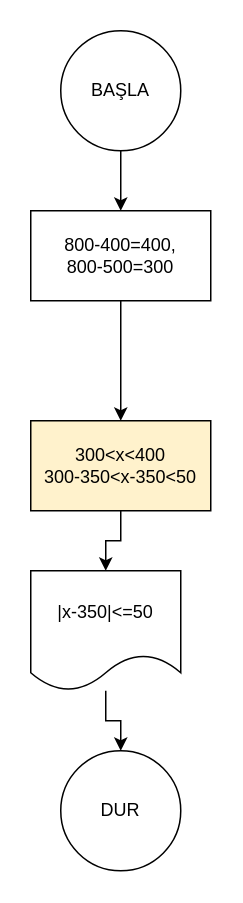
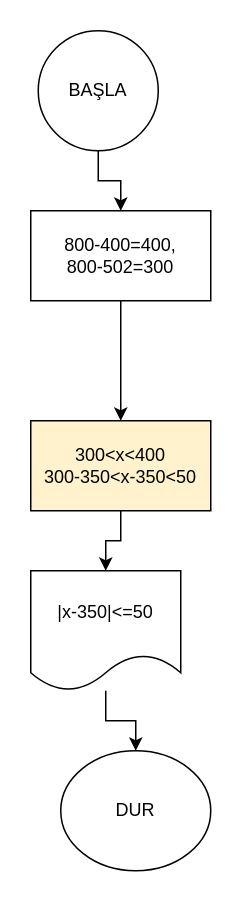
(121, 91) -> (98, 91)
(121, 256) -> (121, 256)
(121, 811) -> (136, 811)
